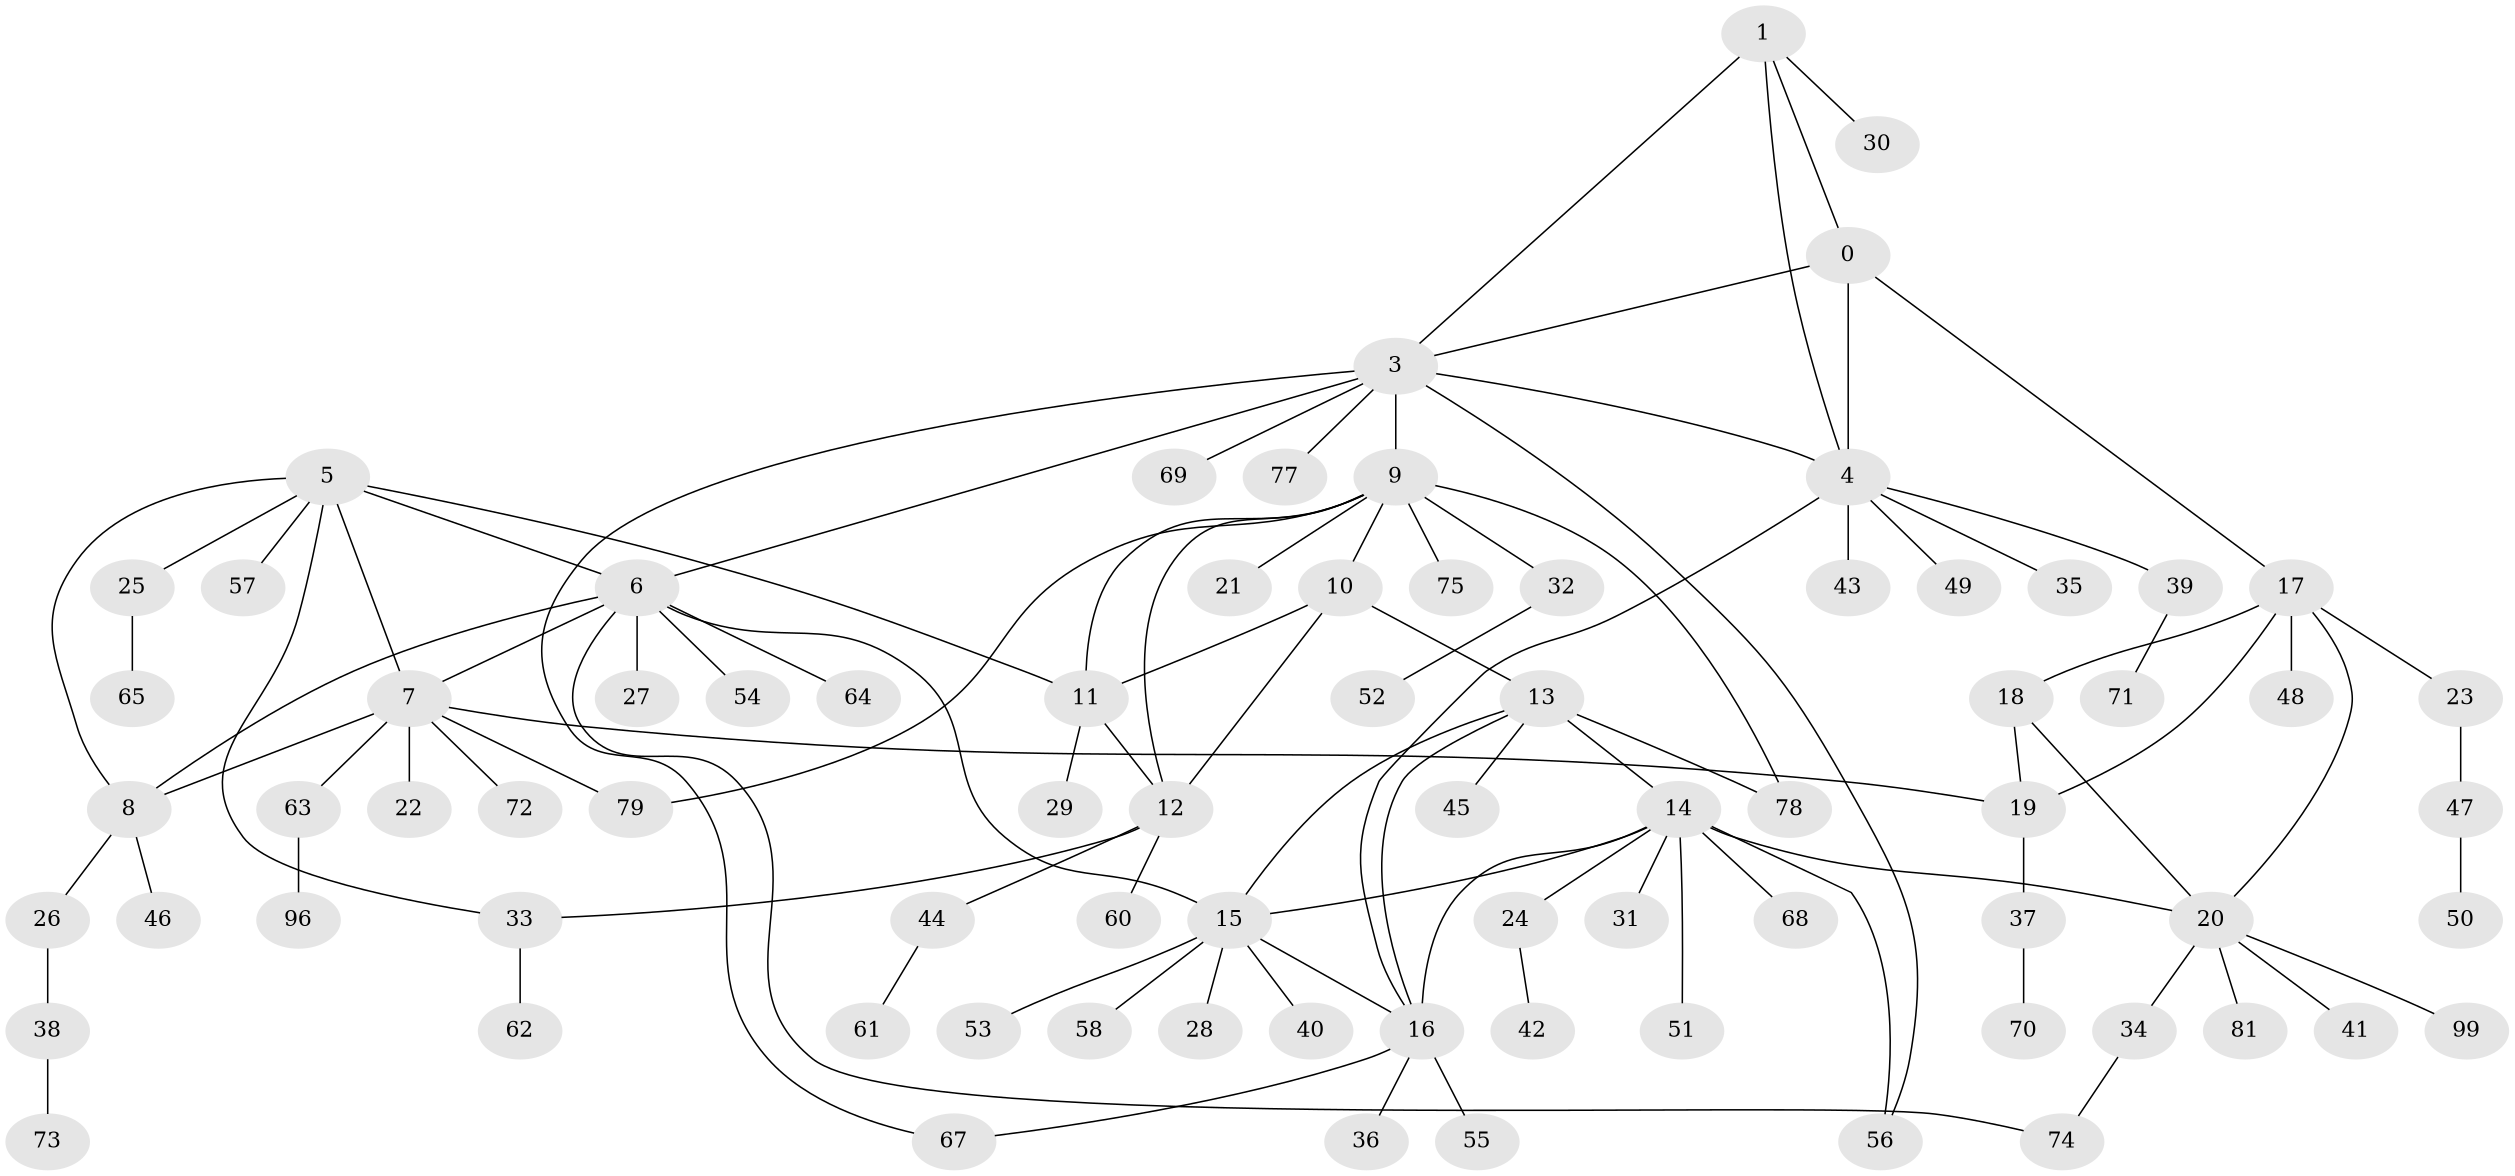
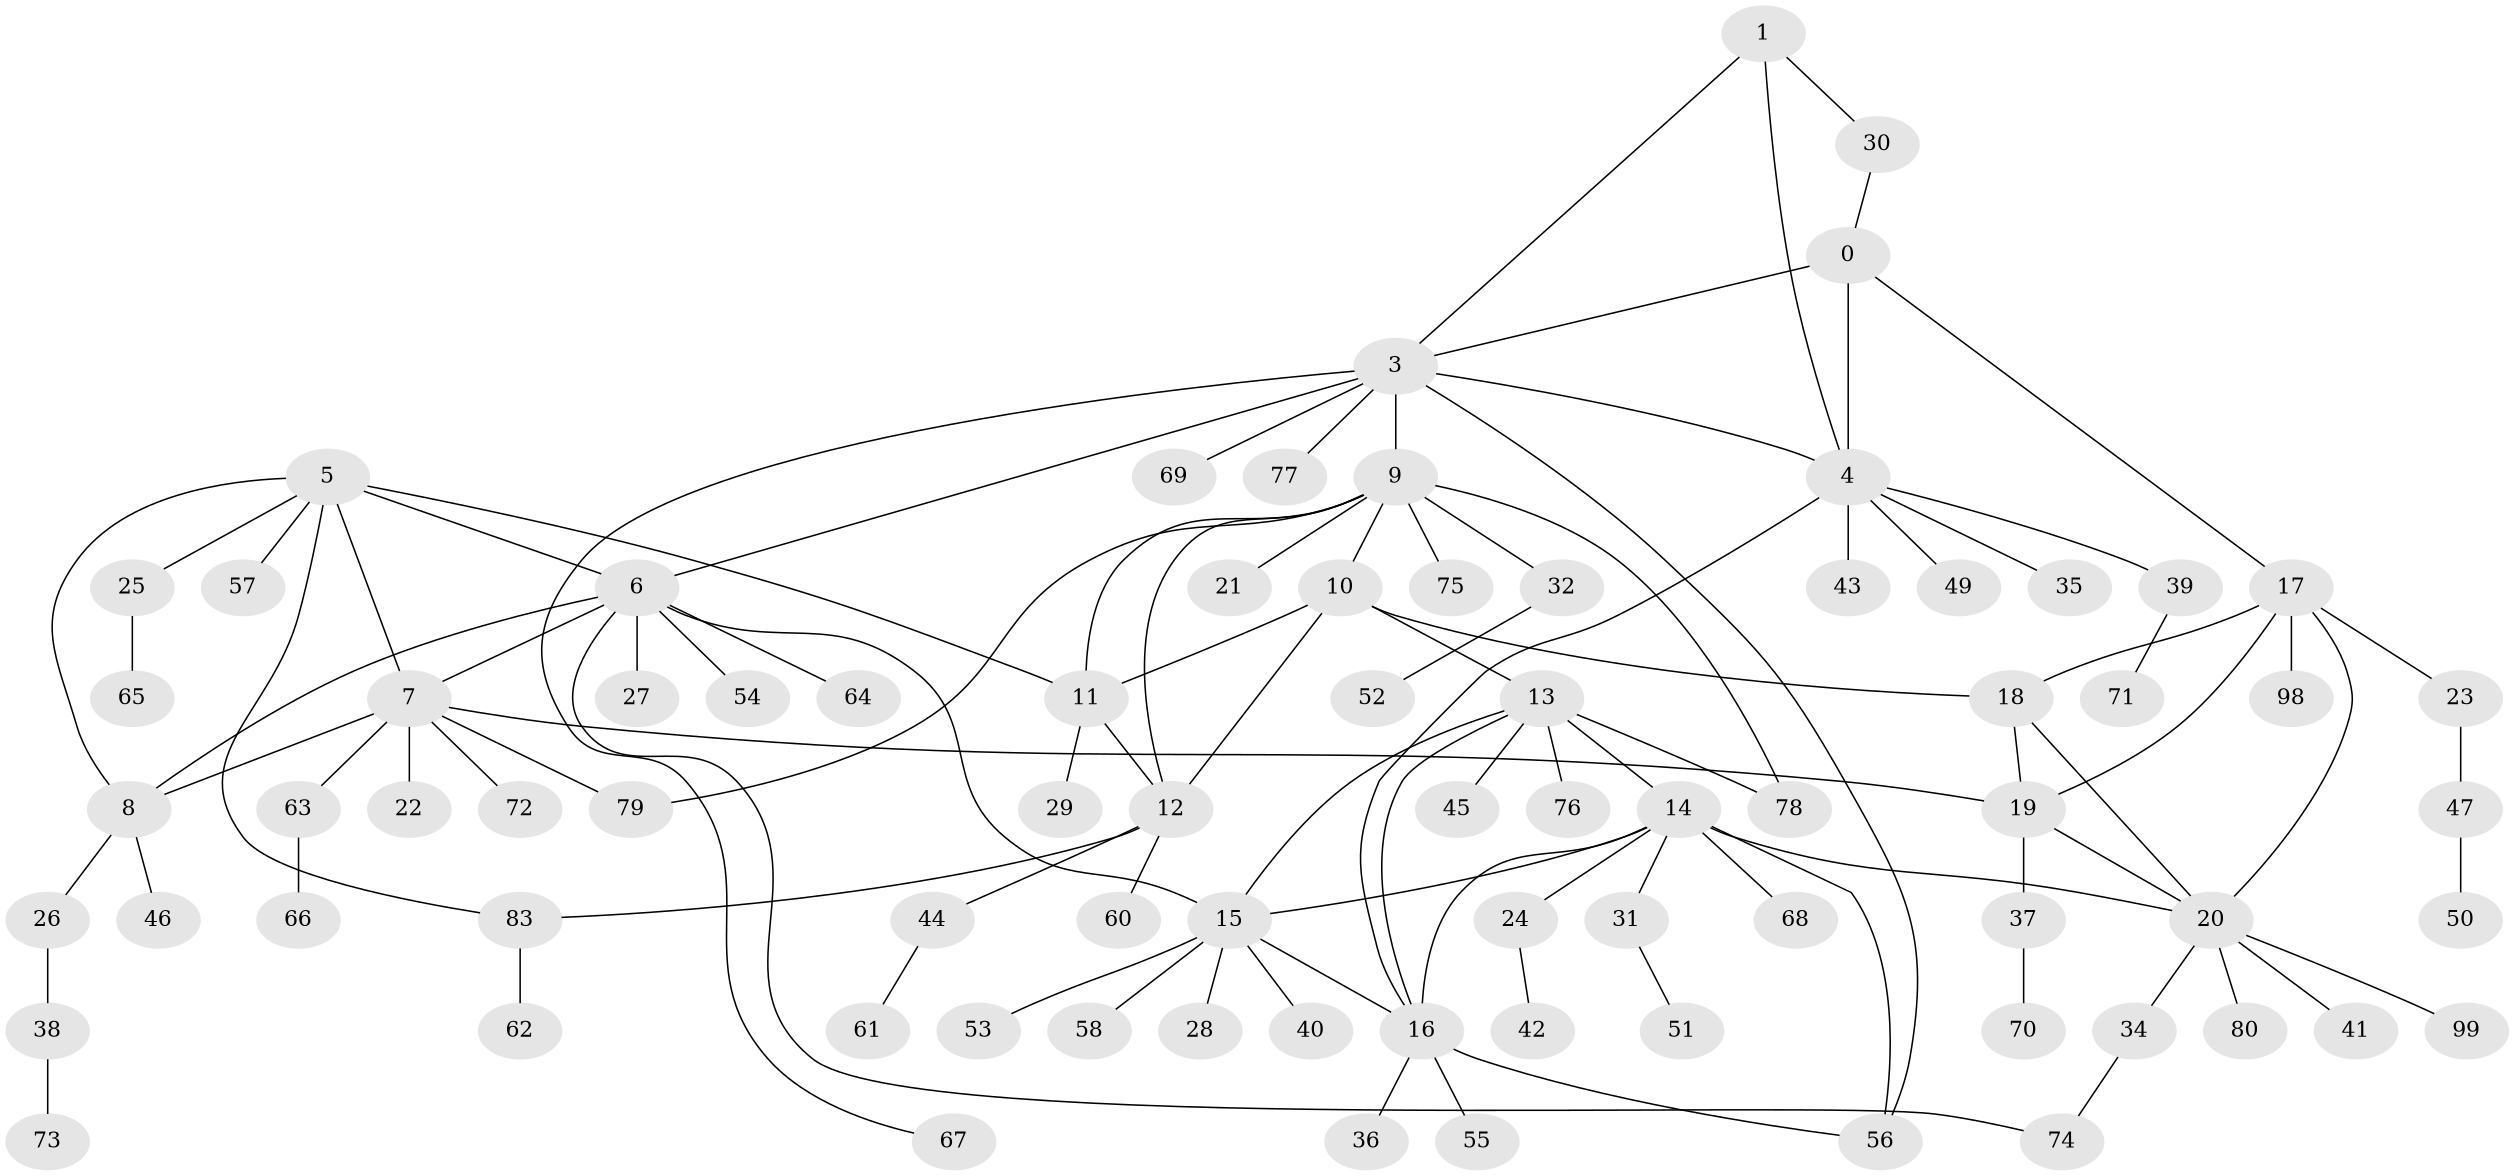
(1806, 144) -> (1863, 200)
none -> (1667, 670)
(2291, 699) -> (2291, 699)
none -> (1568, 809)
none -> (2118, 865)
(299, 920) -> (299, 920)
(520, 920) -> (520, 920)
(1682, 920) -> (1654, 976)
(2245, 1031) -> (2245, 1031)
(1225, 1097) -> (1635, 1100)
